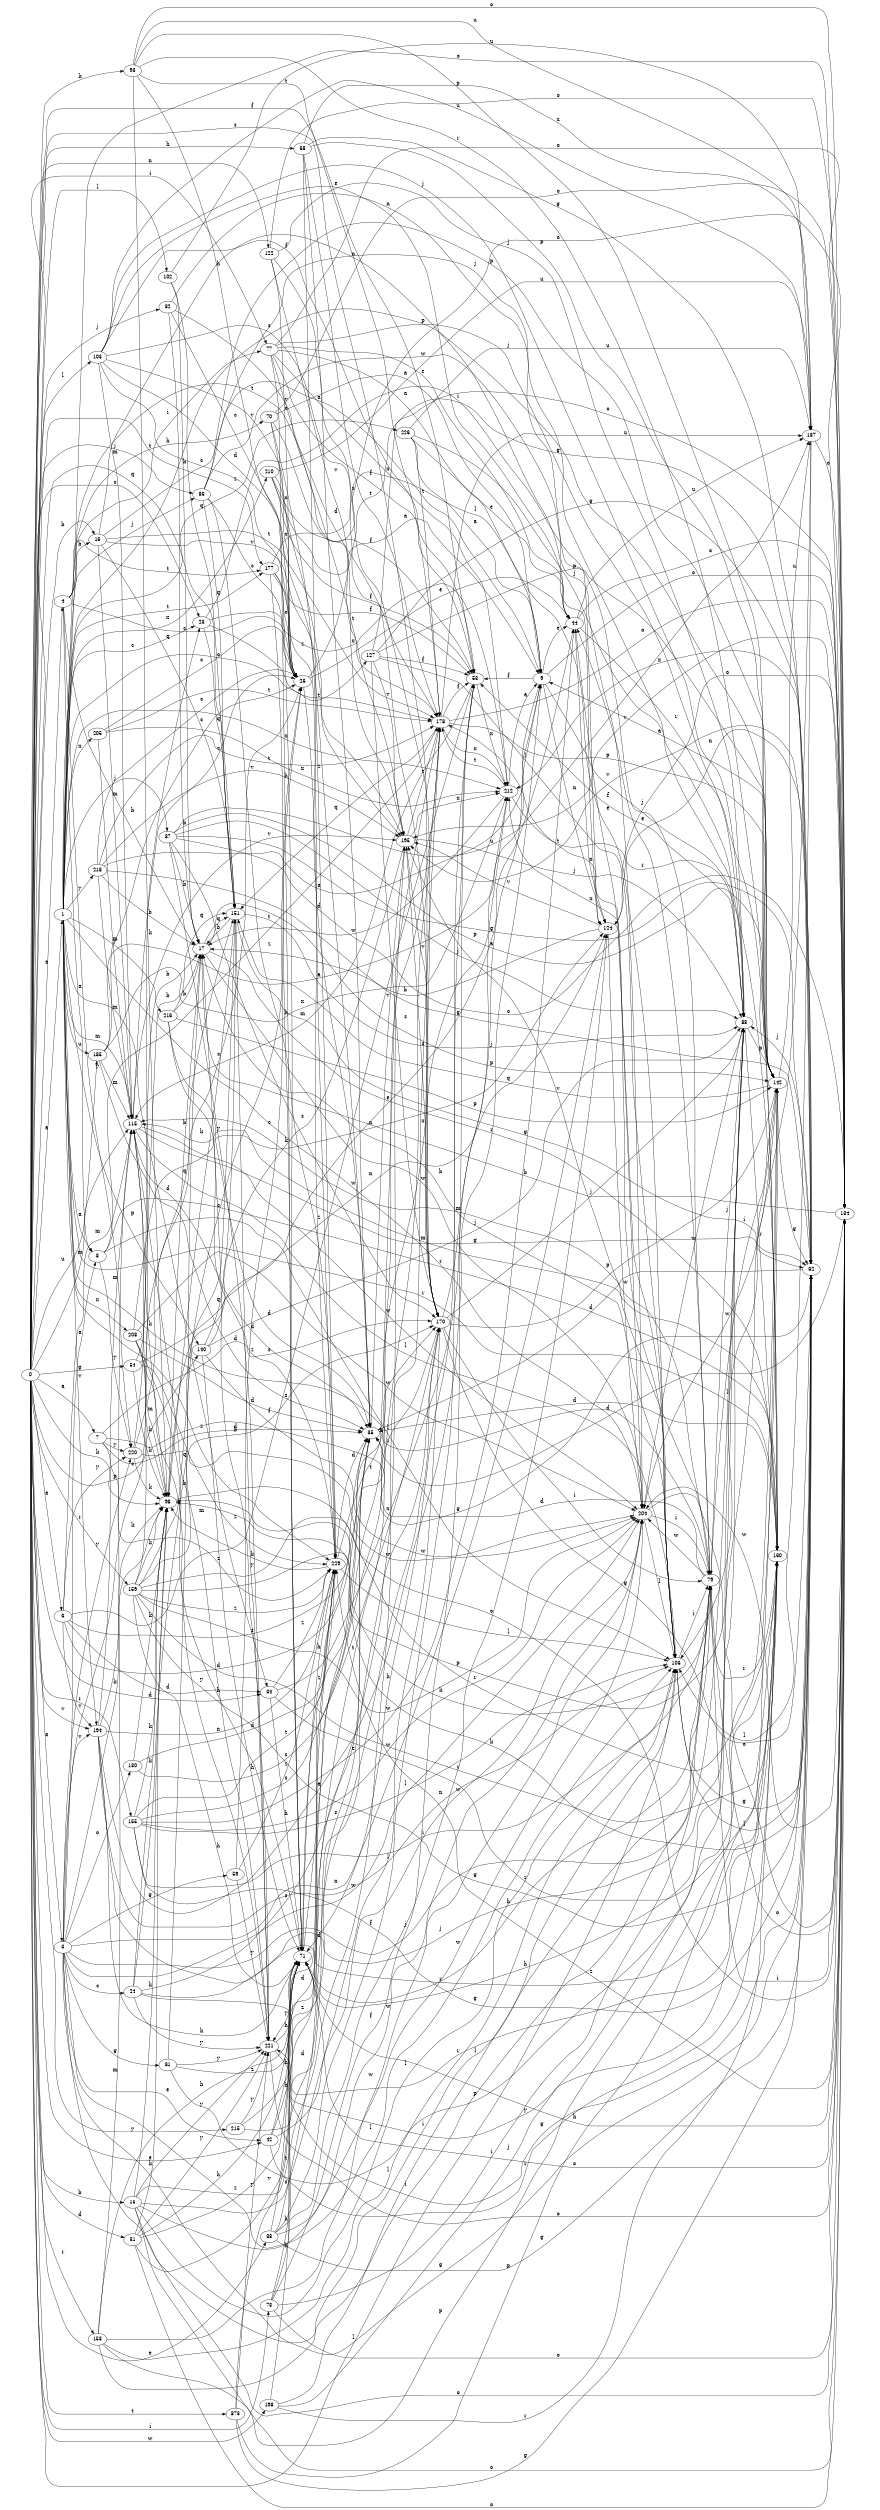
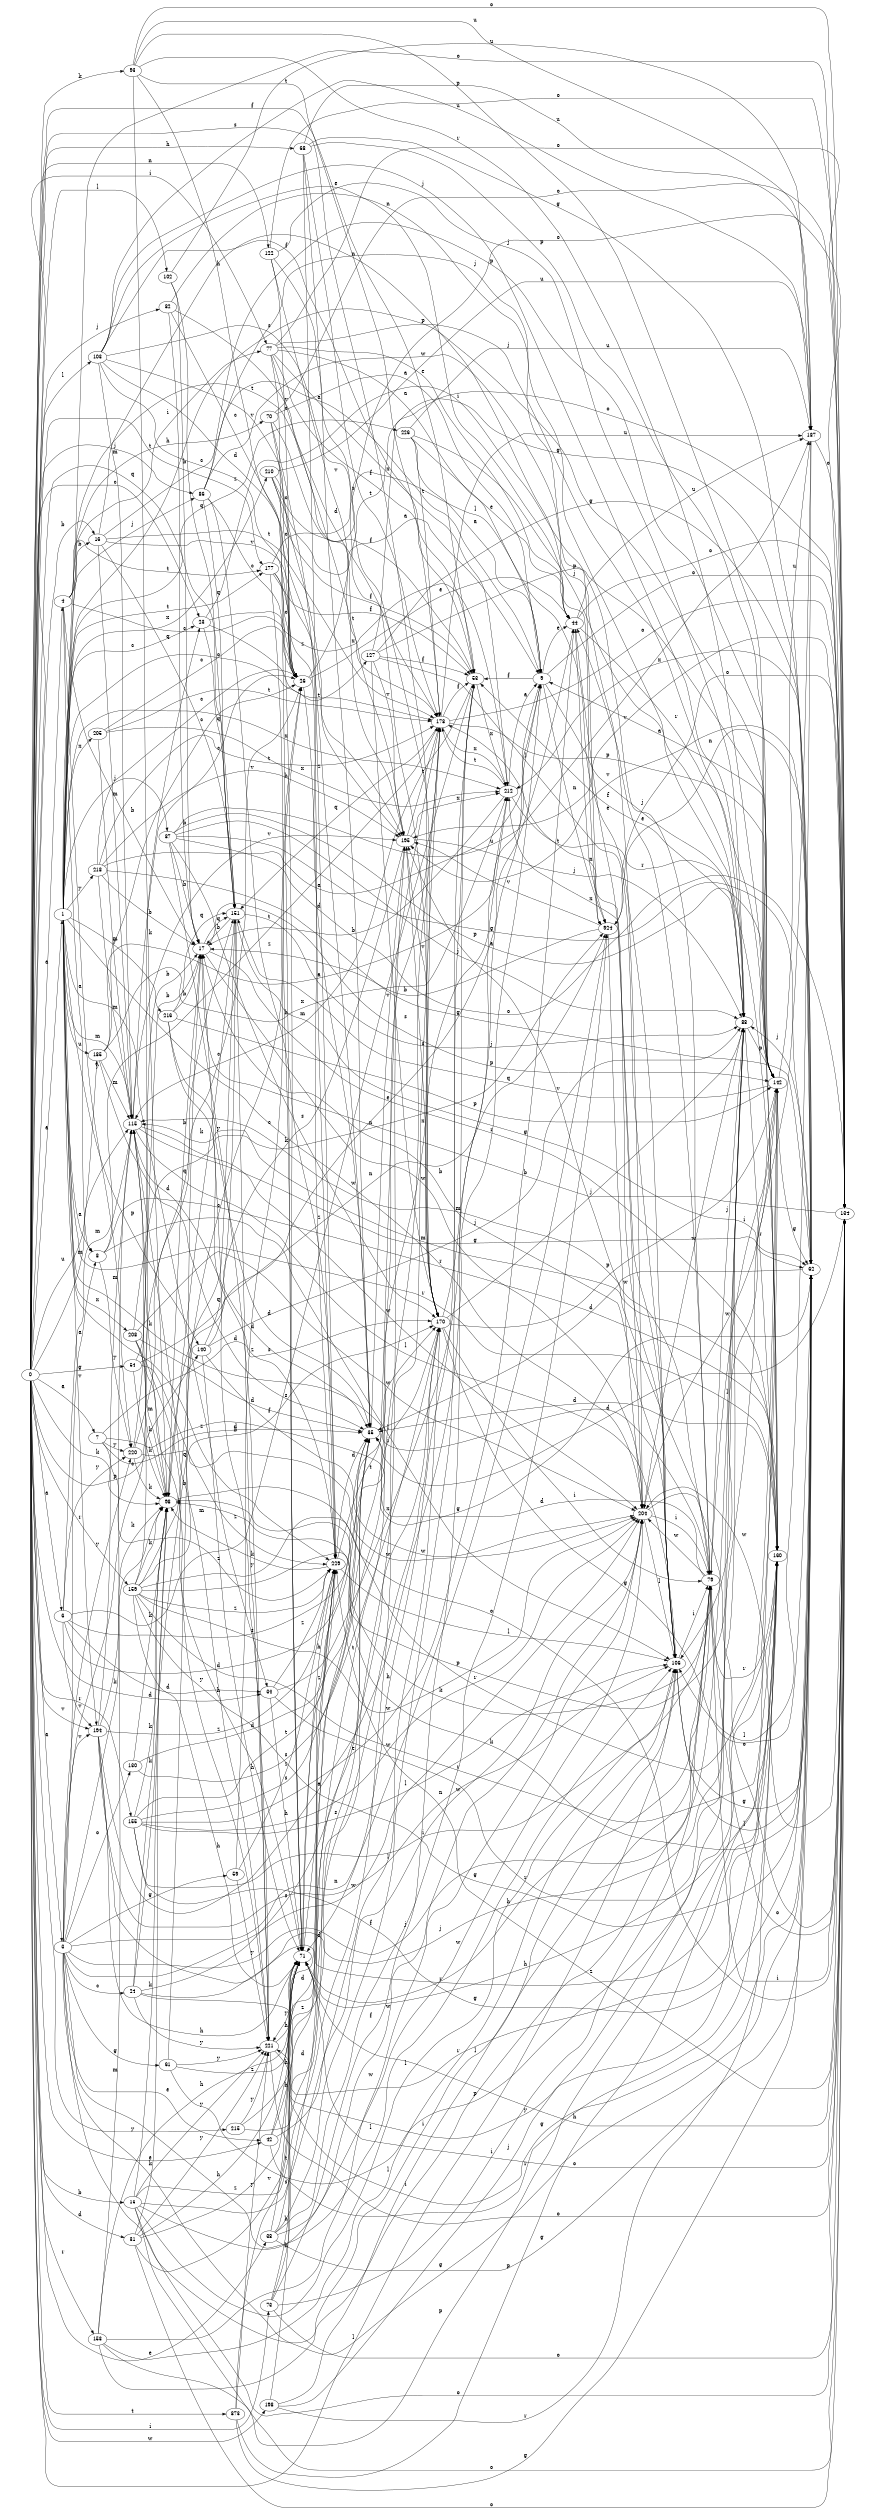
(608, 929) -> (608, 929)
(353, 931) -> (353, 931)
(219, 1730) -> (219, 1730)
